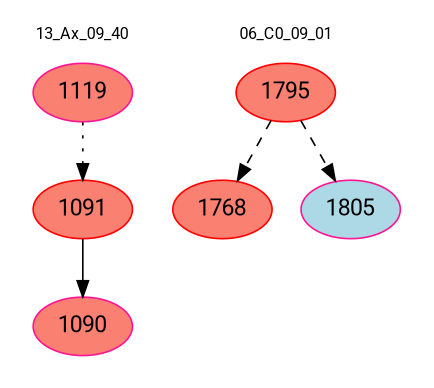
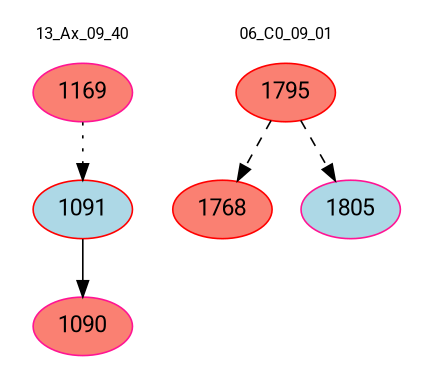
(83, 93) -> (83, 93)
(83, 209) -> (83, 209)
